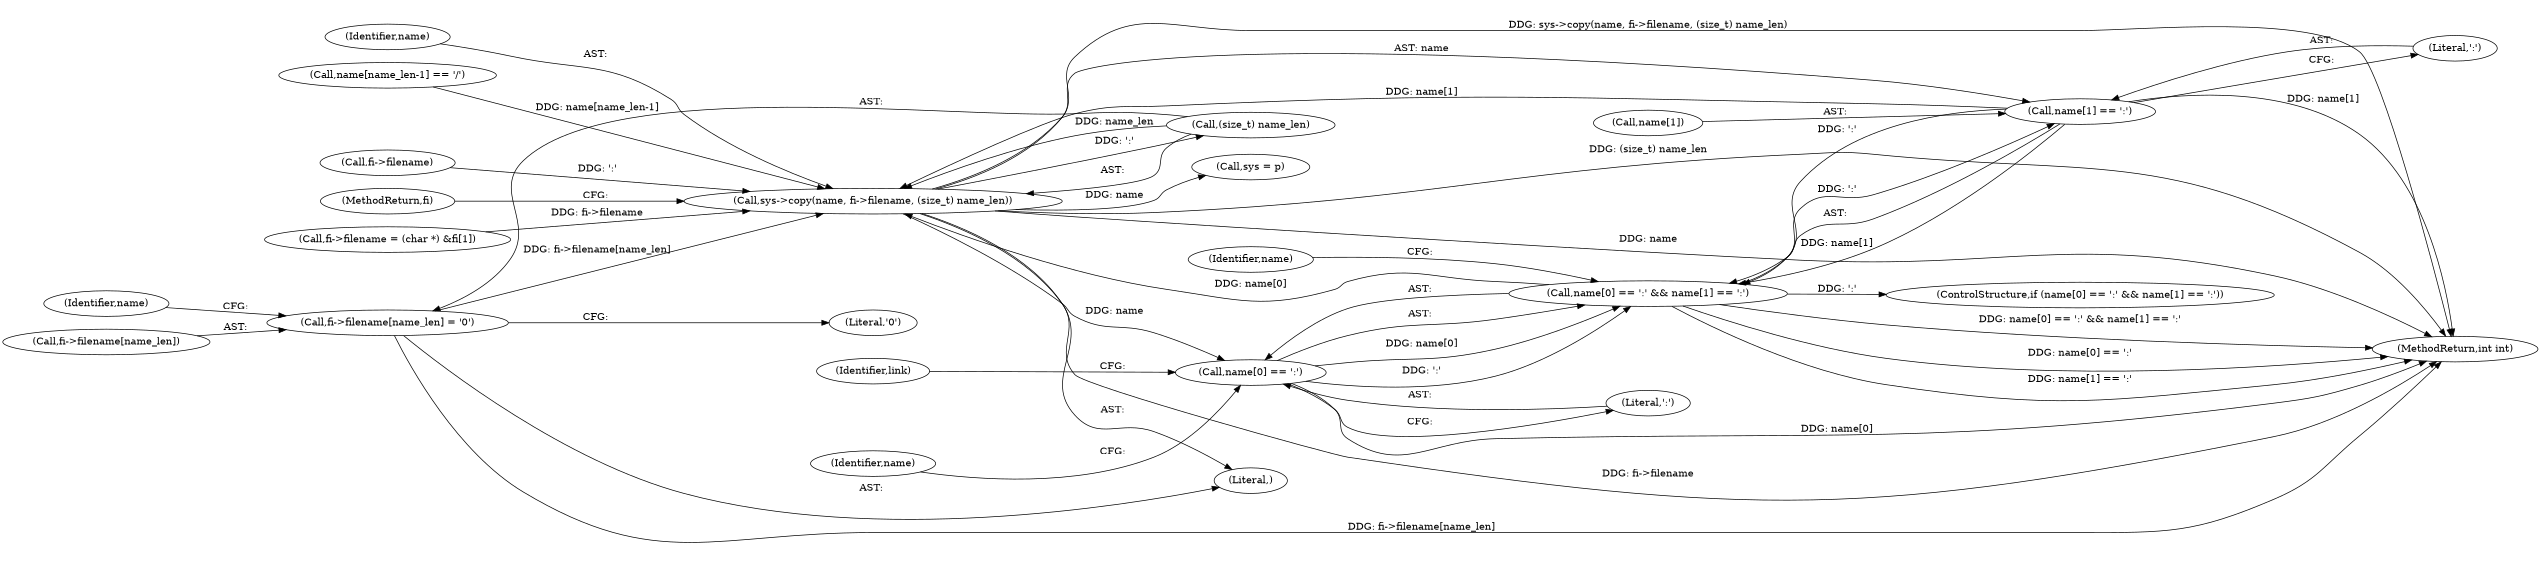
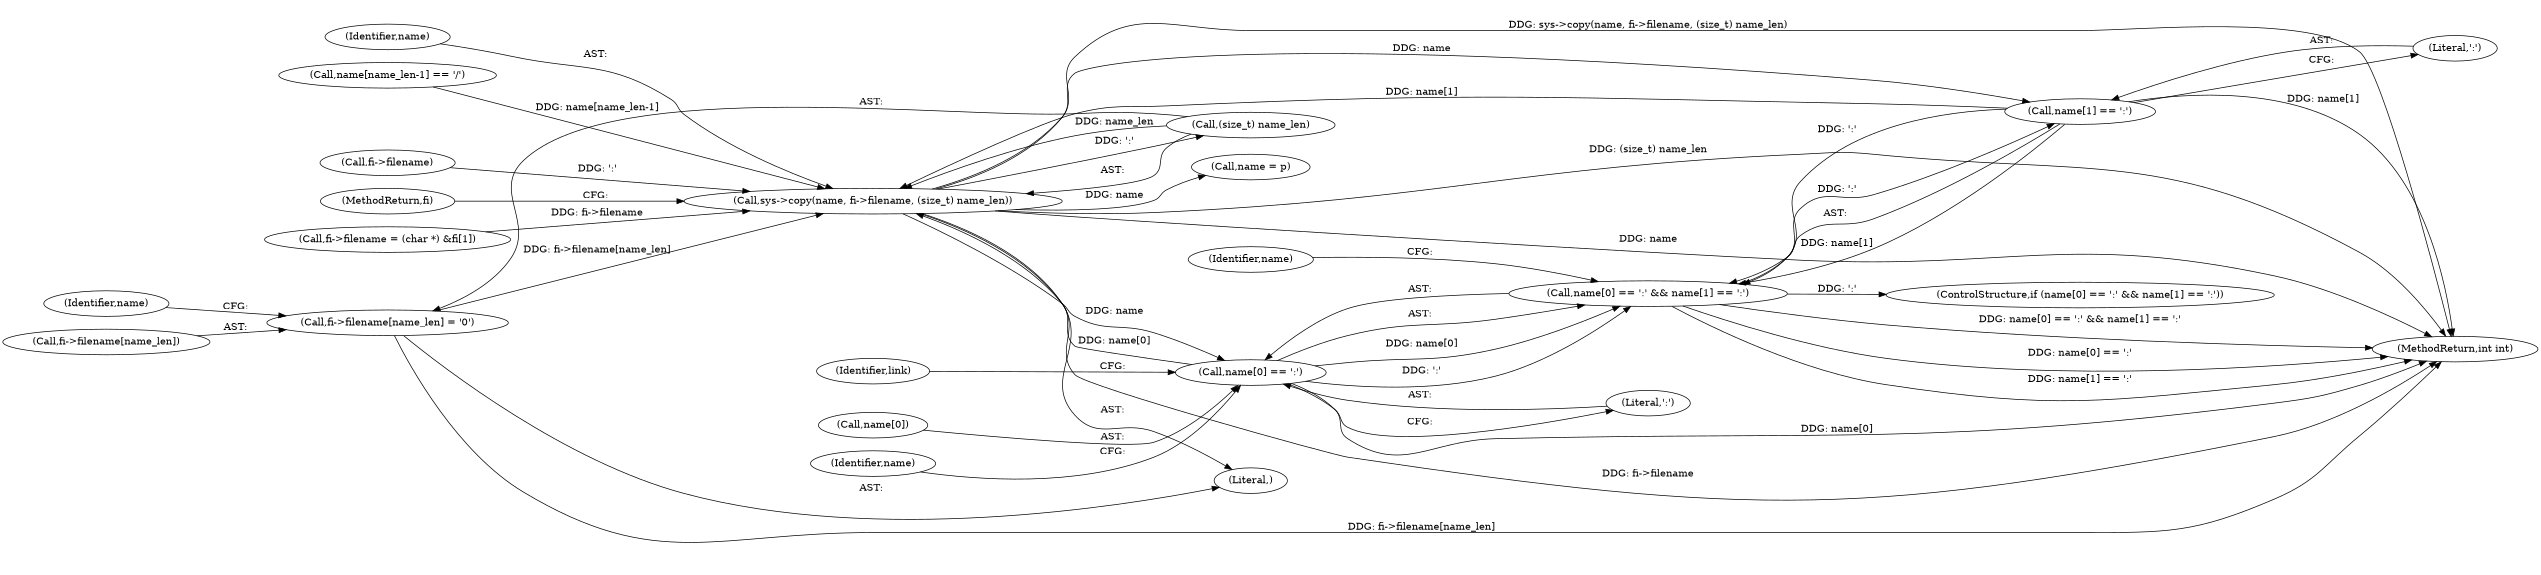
(1422, 49) -> (1422, 49)
(1648, 123) -> none
(1251, 167) -> (1251, 167)
(1227, 299) -> (1078, 347)
(873, 323) -> none
none -> (873, 425)
